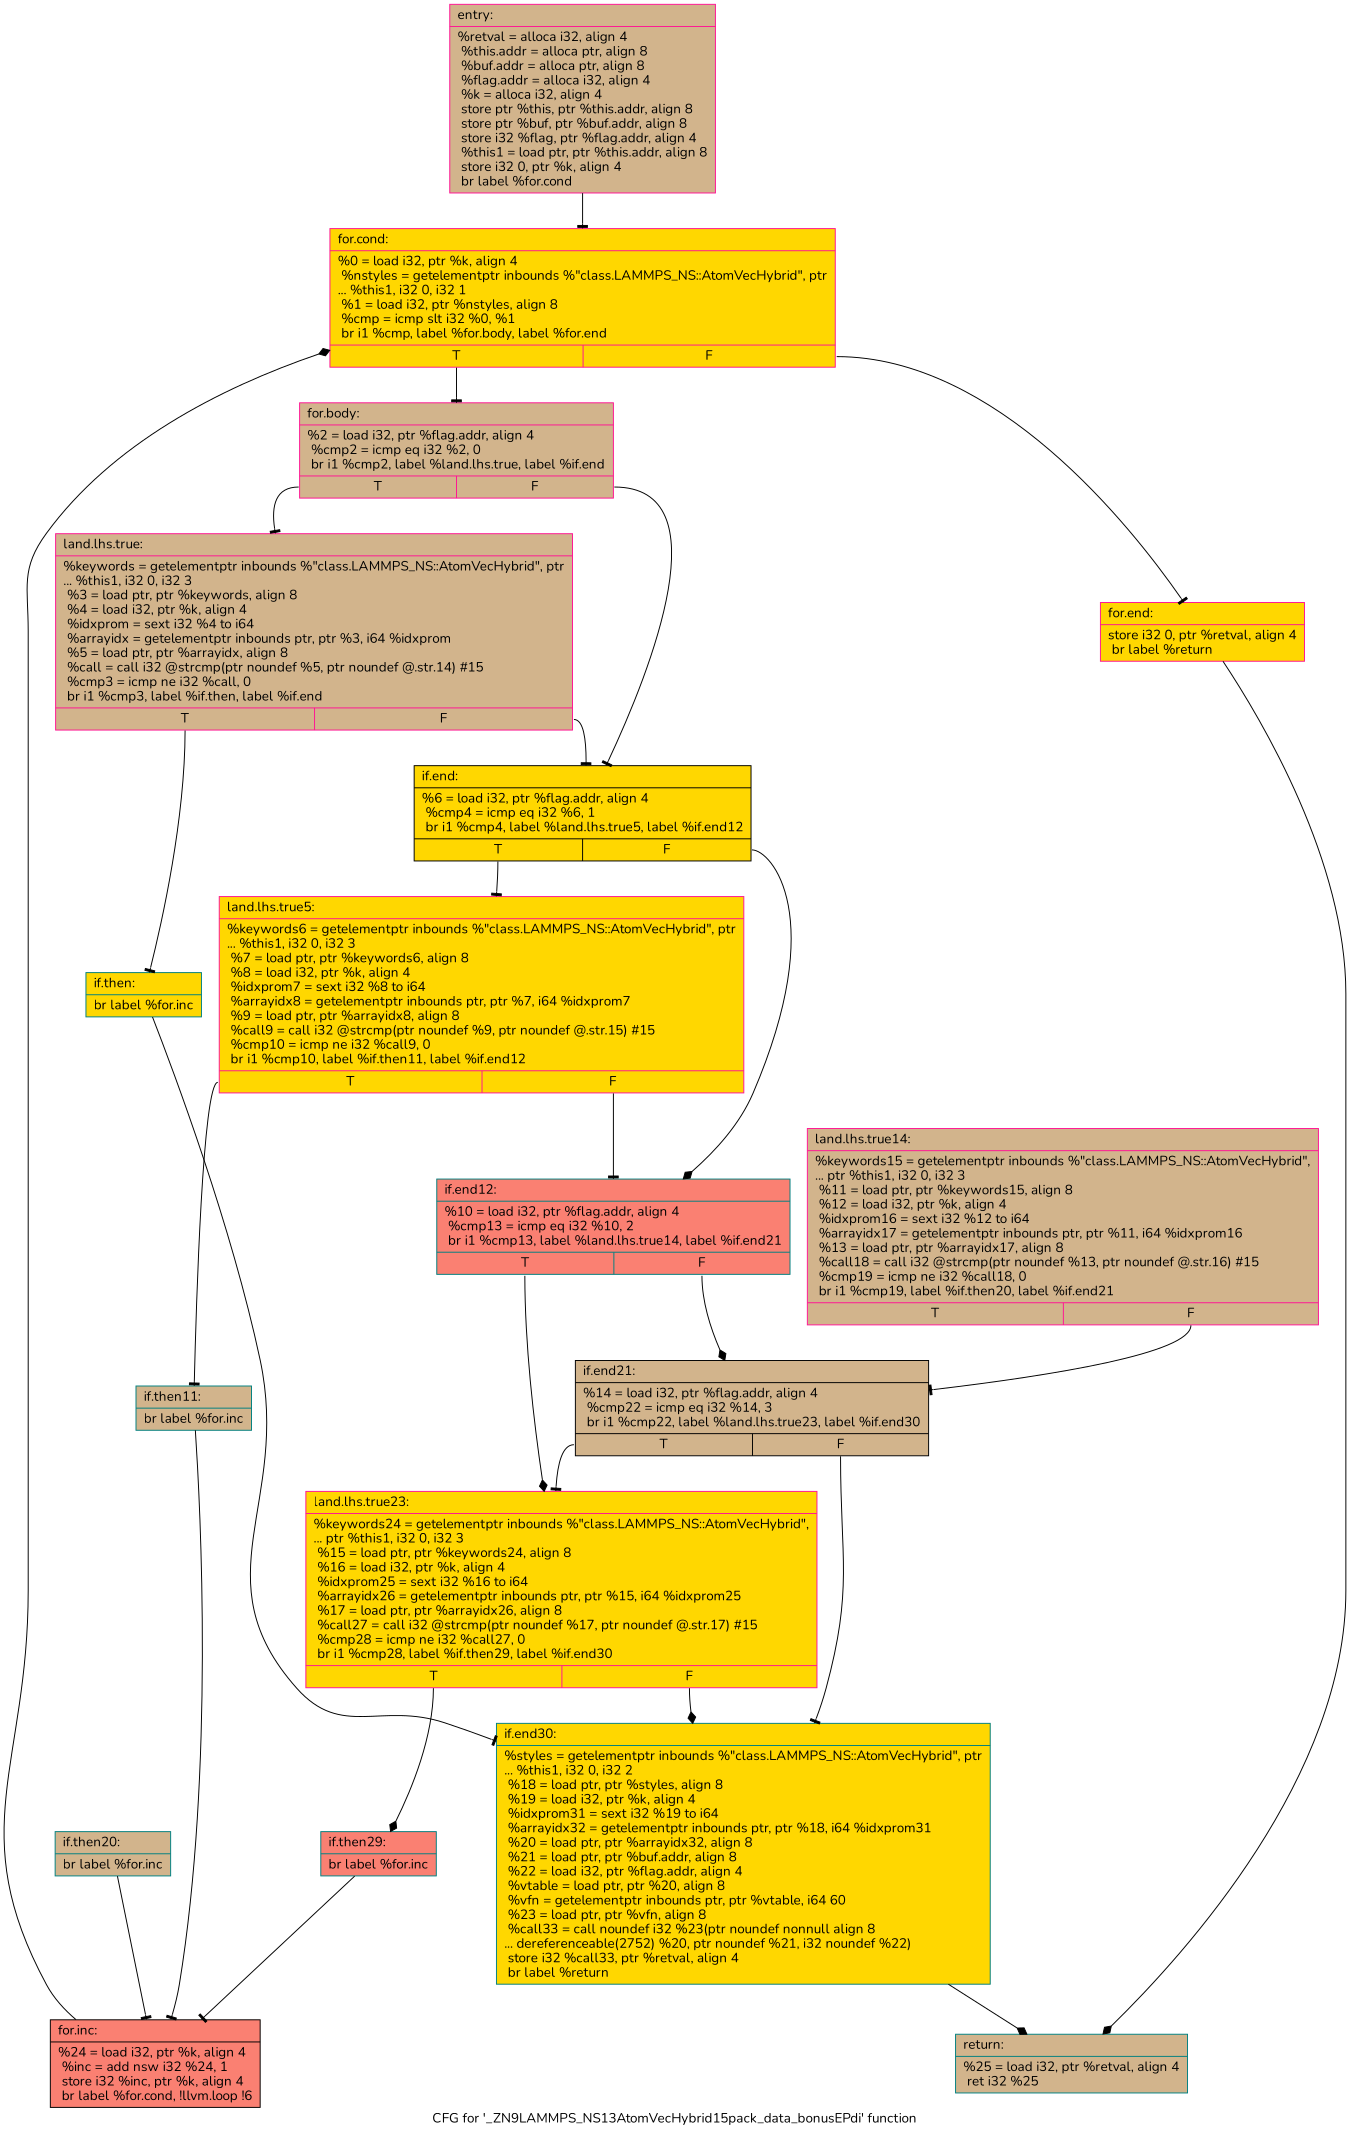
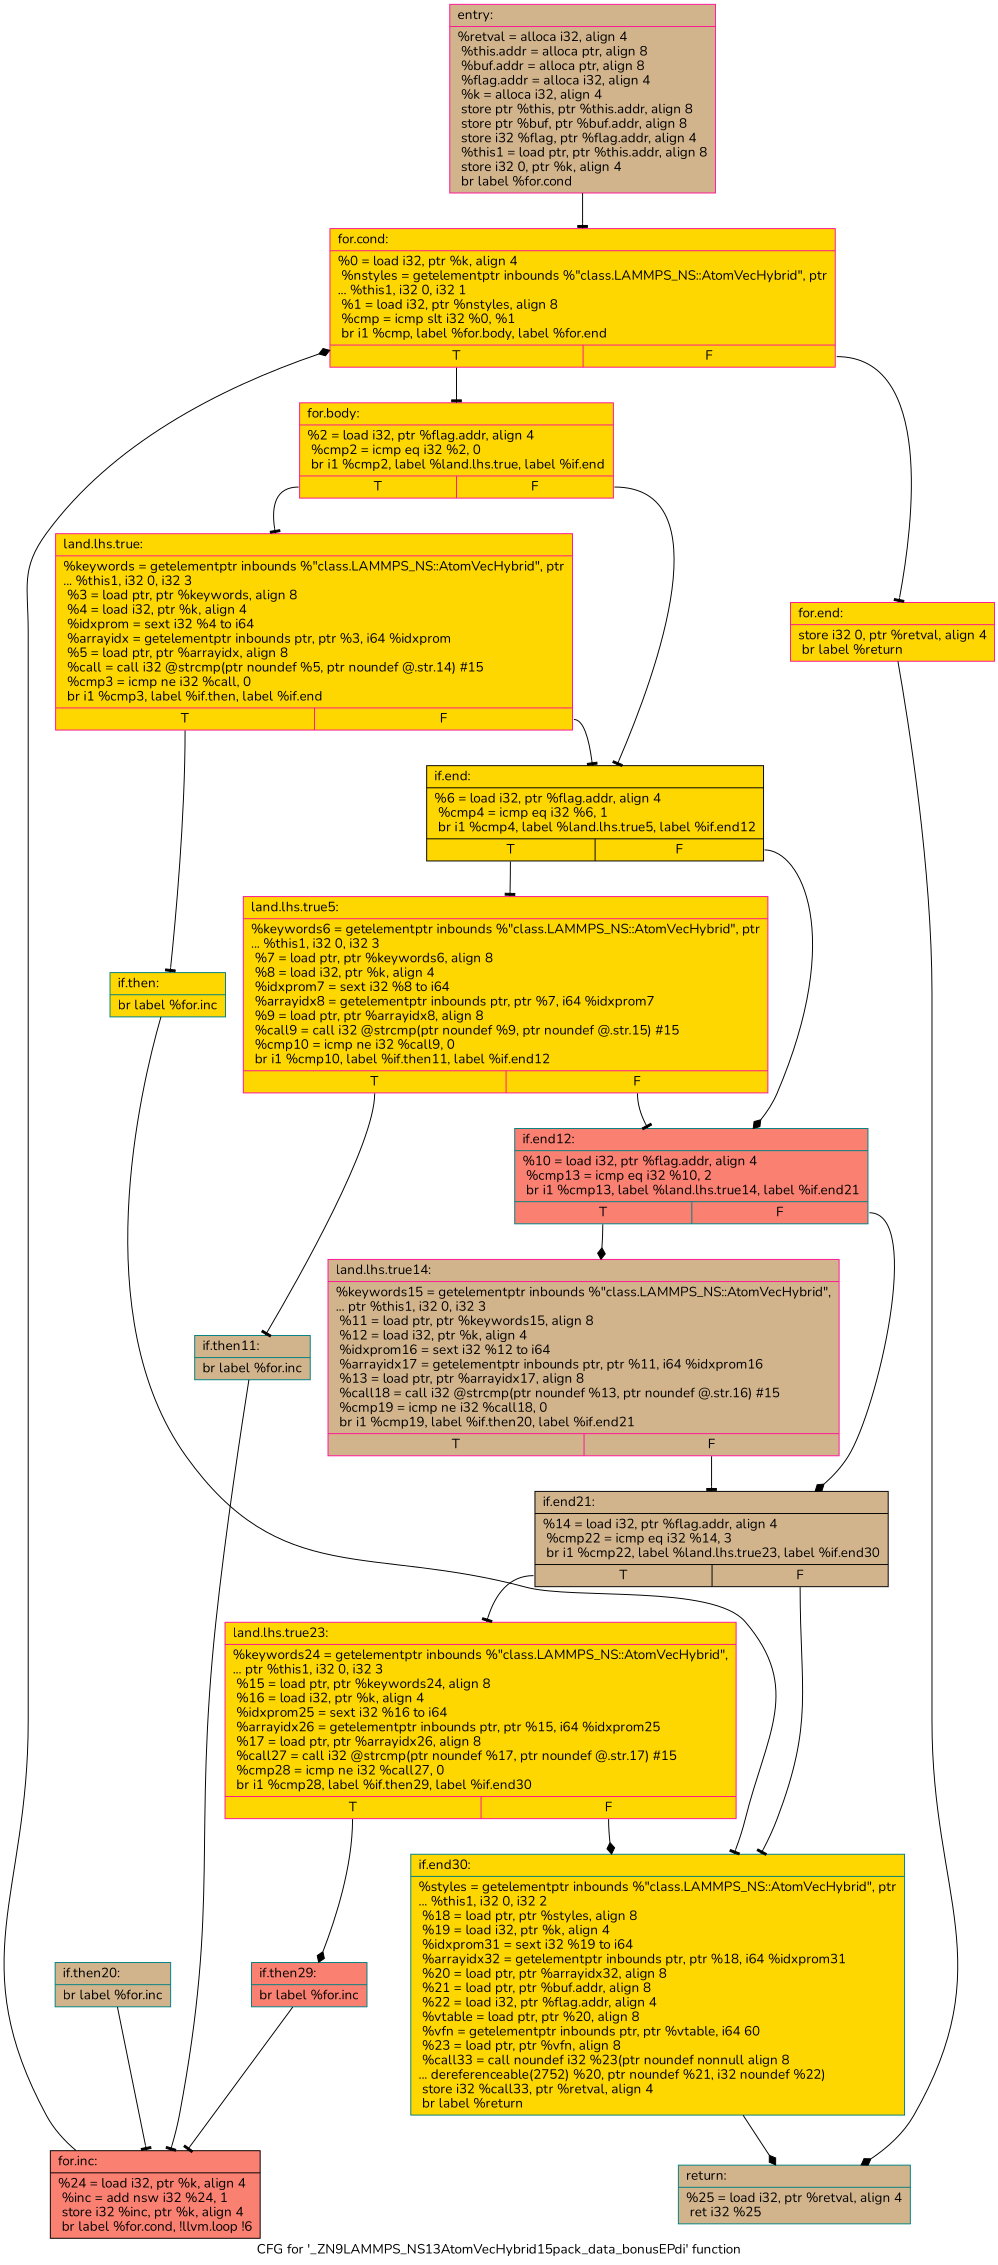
(457, 450) -> (457, 450)
(314, 632) -> (314, 632)
(530, 1378) -> (603, 1236)
